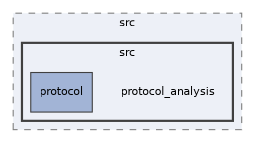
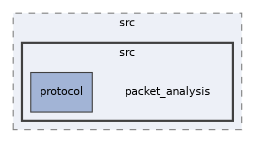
(168, 92) -> (168, 92)
